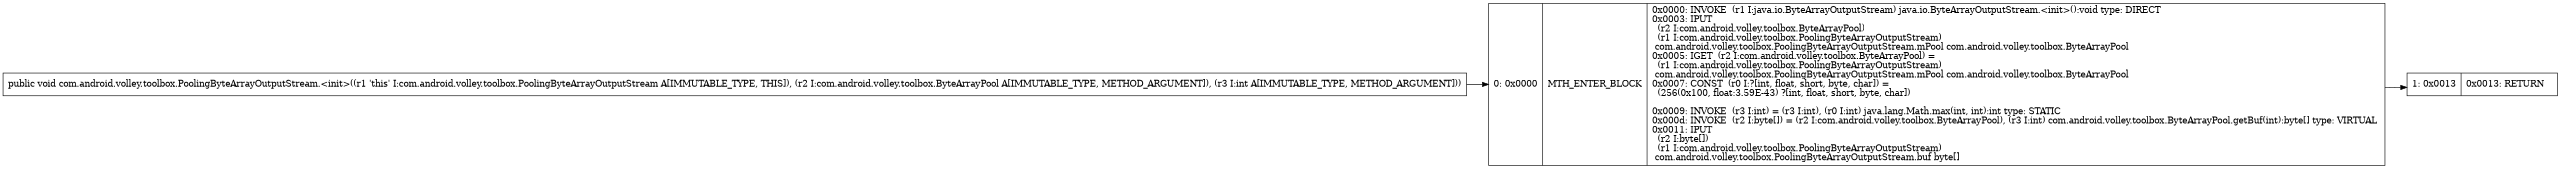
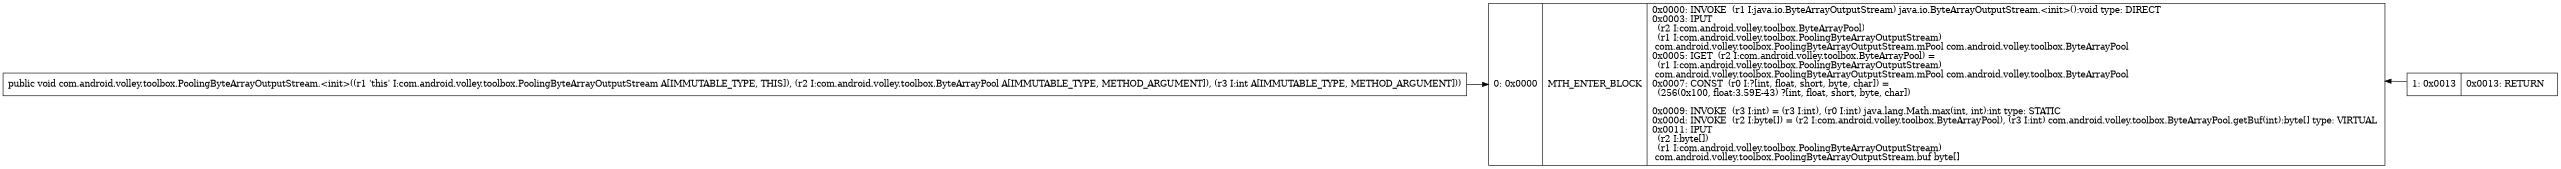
(2393, 88) -> (2399, 81)
